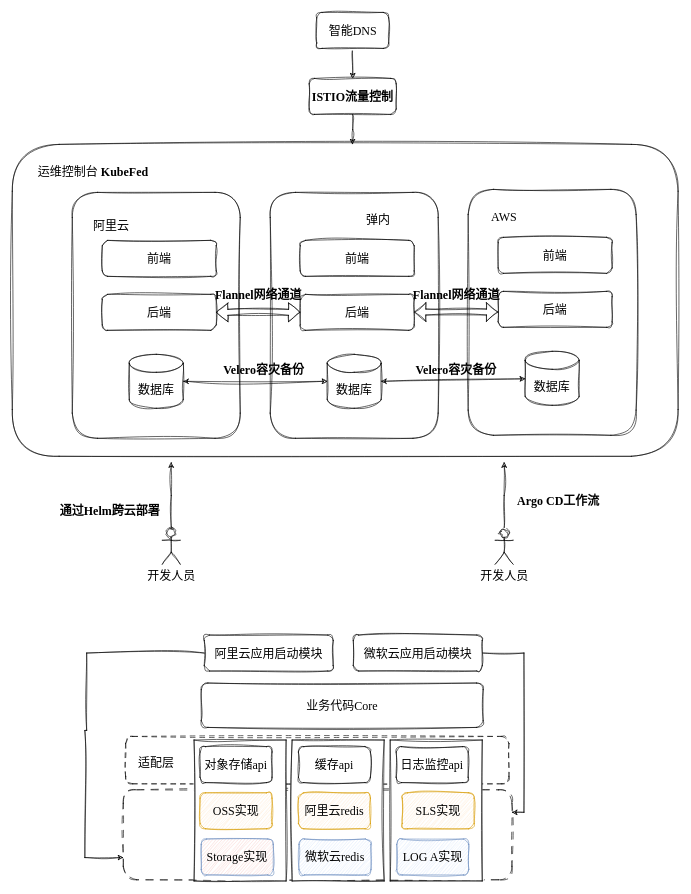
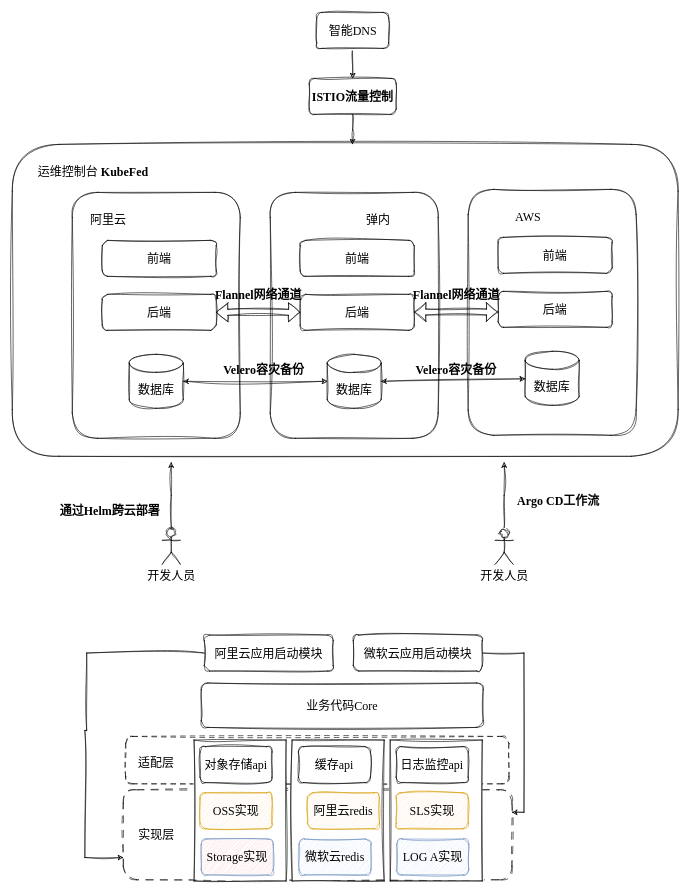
(504, 216) -> (528, 216)
(111, 225) -> (108, 219)
(335, 811) -> (344, 811)
(438, 811) -> (432, 811)
none -> (156, 835)
